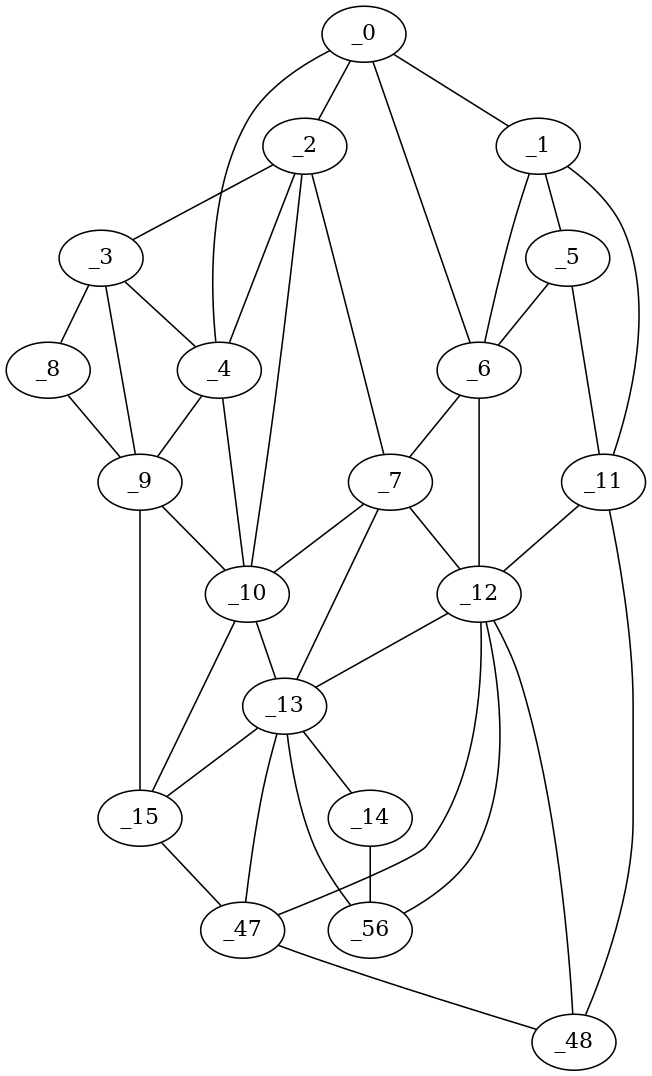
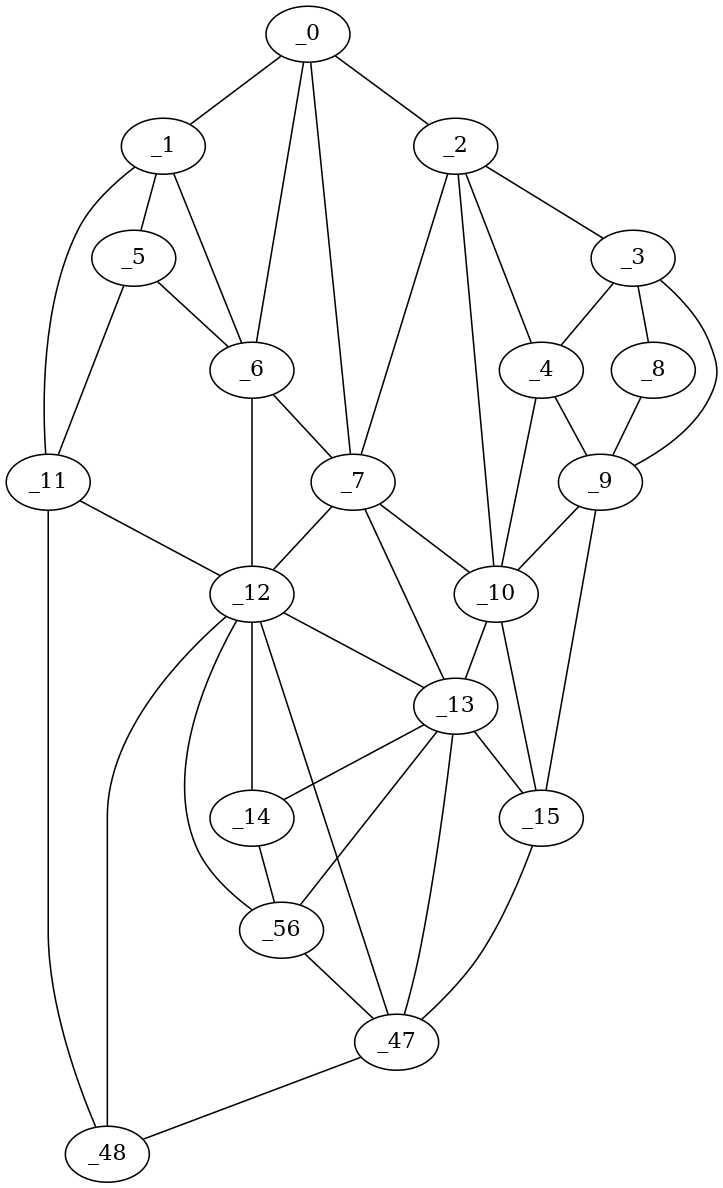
(226, 175) -> (331, 258)
none -> (252, 706)
none -> (339, 986)
